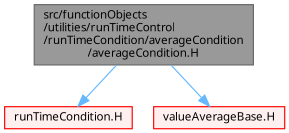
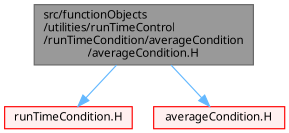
(219, 118) -> (219, 118)
